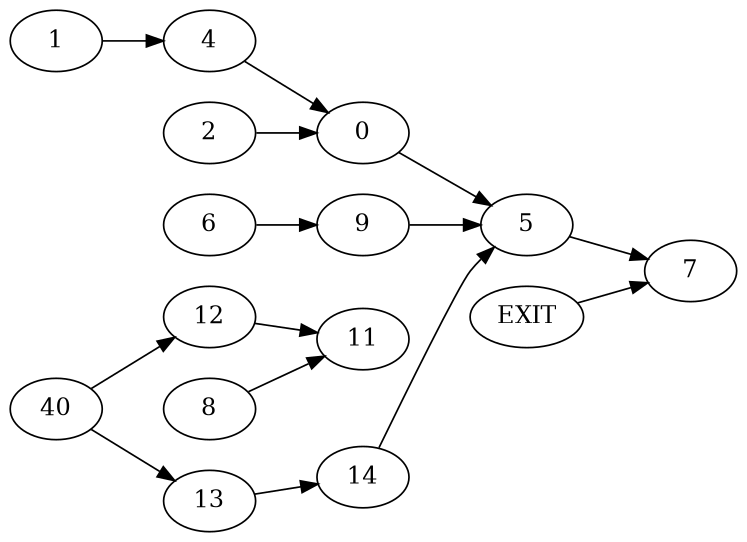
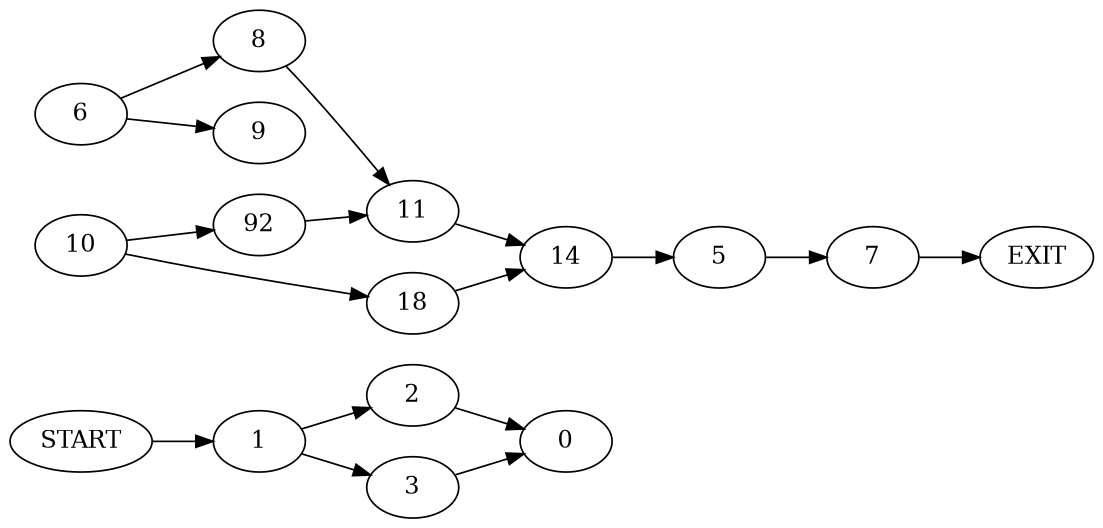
(210, 41) -> (413, 487)
none -> (162, 81)
(438, 175) -> none
(436, 225) -> none
none -> (481, 232)
(604, 295) -> (941, 257)
(210, 317) -> (259, 225)
(56, 409) -> (81, 245)
none -> (328, 421)
none -> (81, 441)
(210, 501) -> (413, 303)
